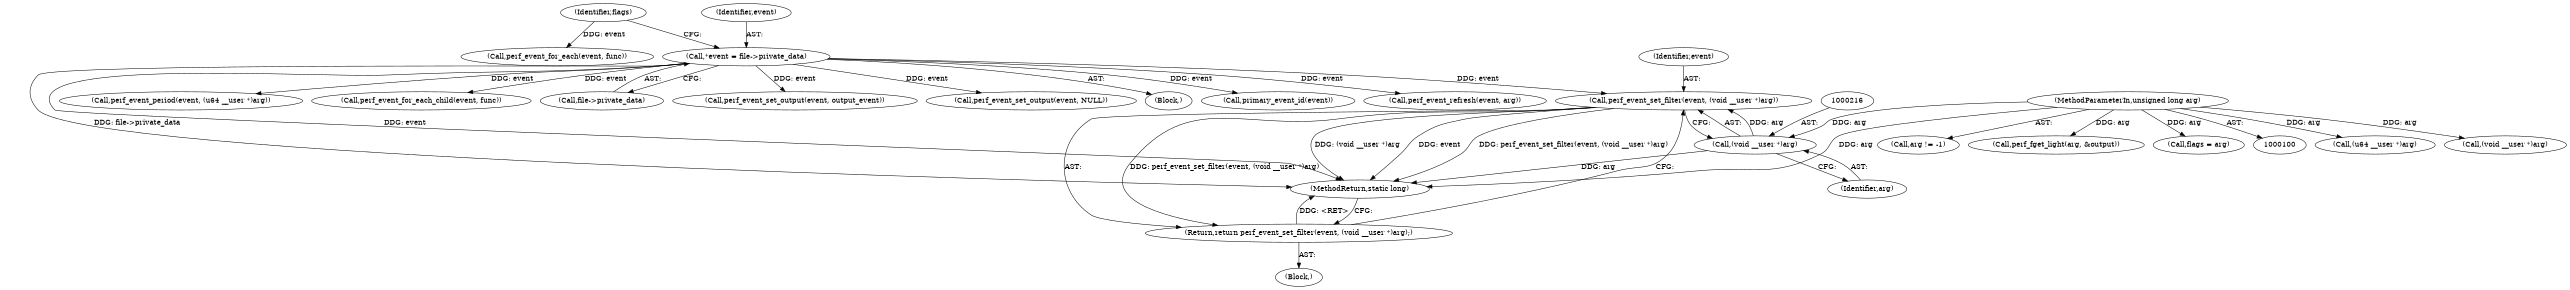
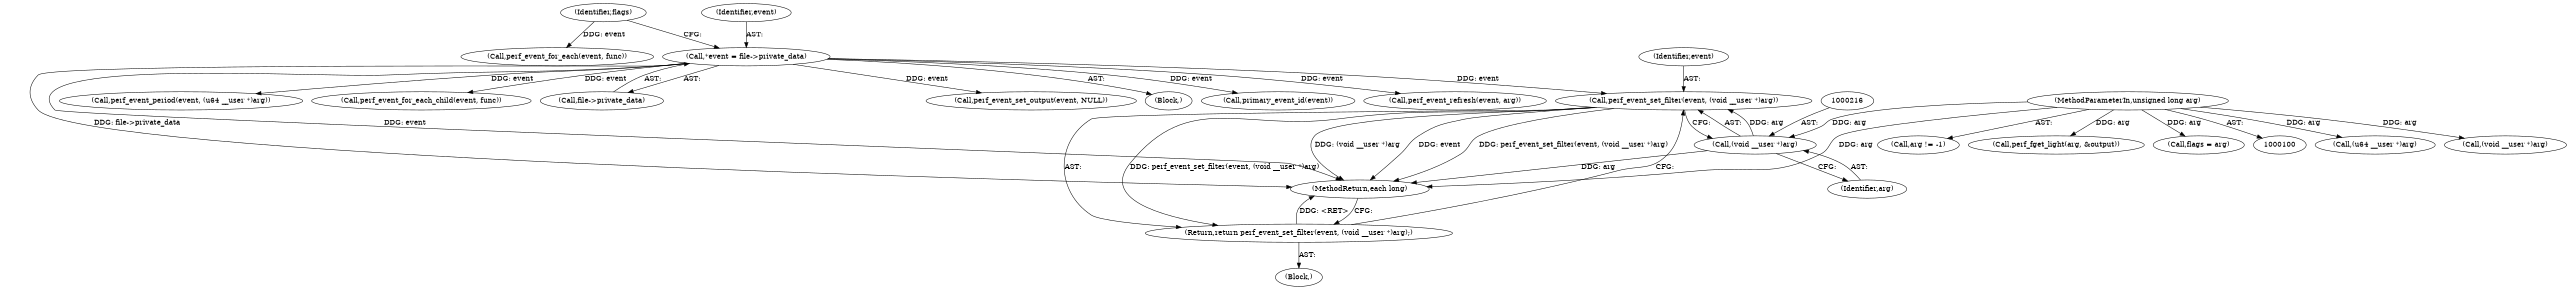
(693, 79) -> (693, 79)
(795, 101) -> none
(1360, 189) -> (1360, 189)
